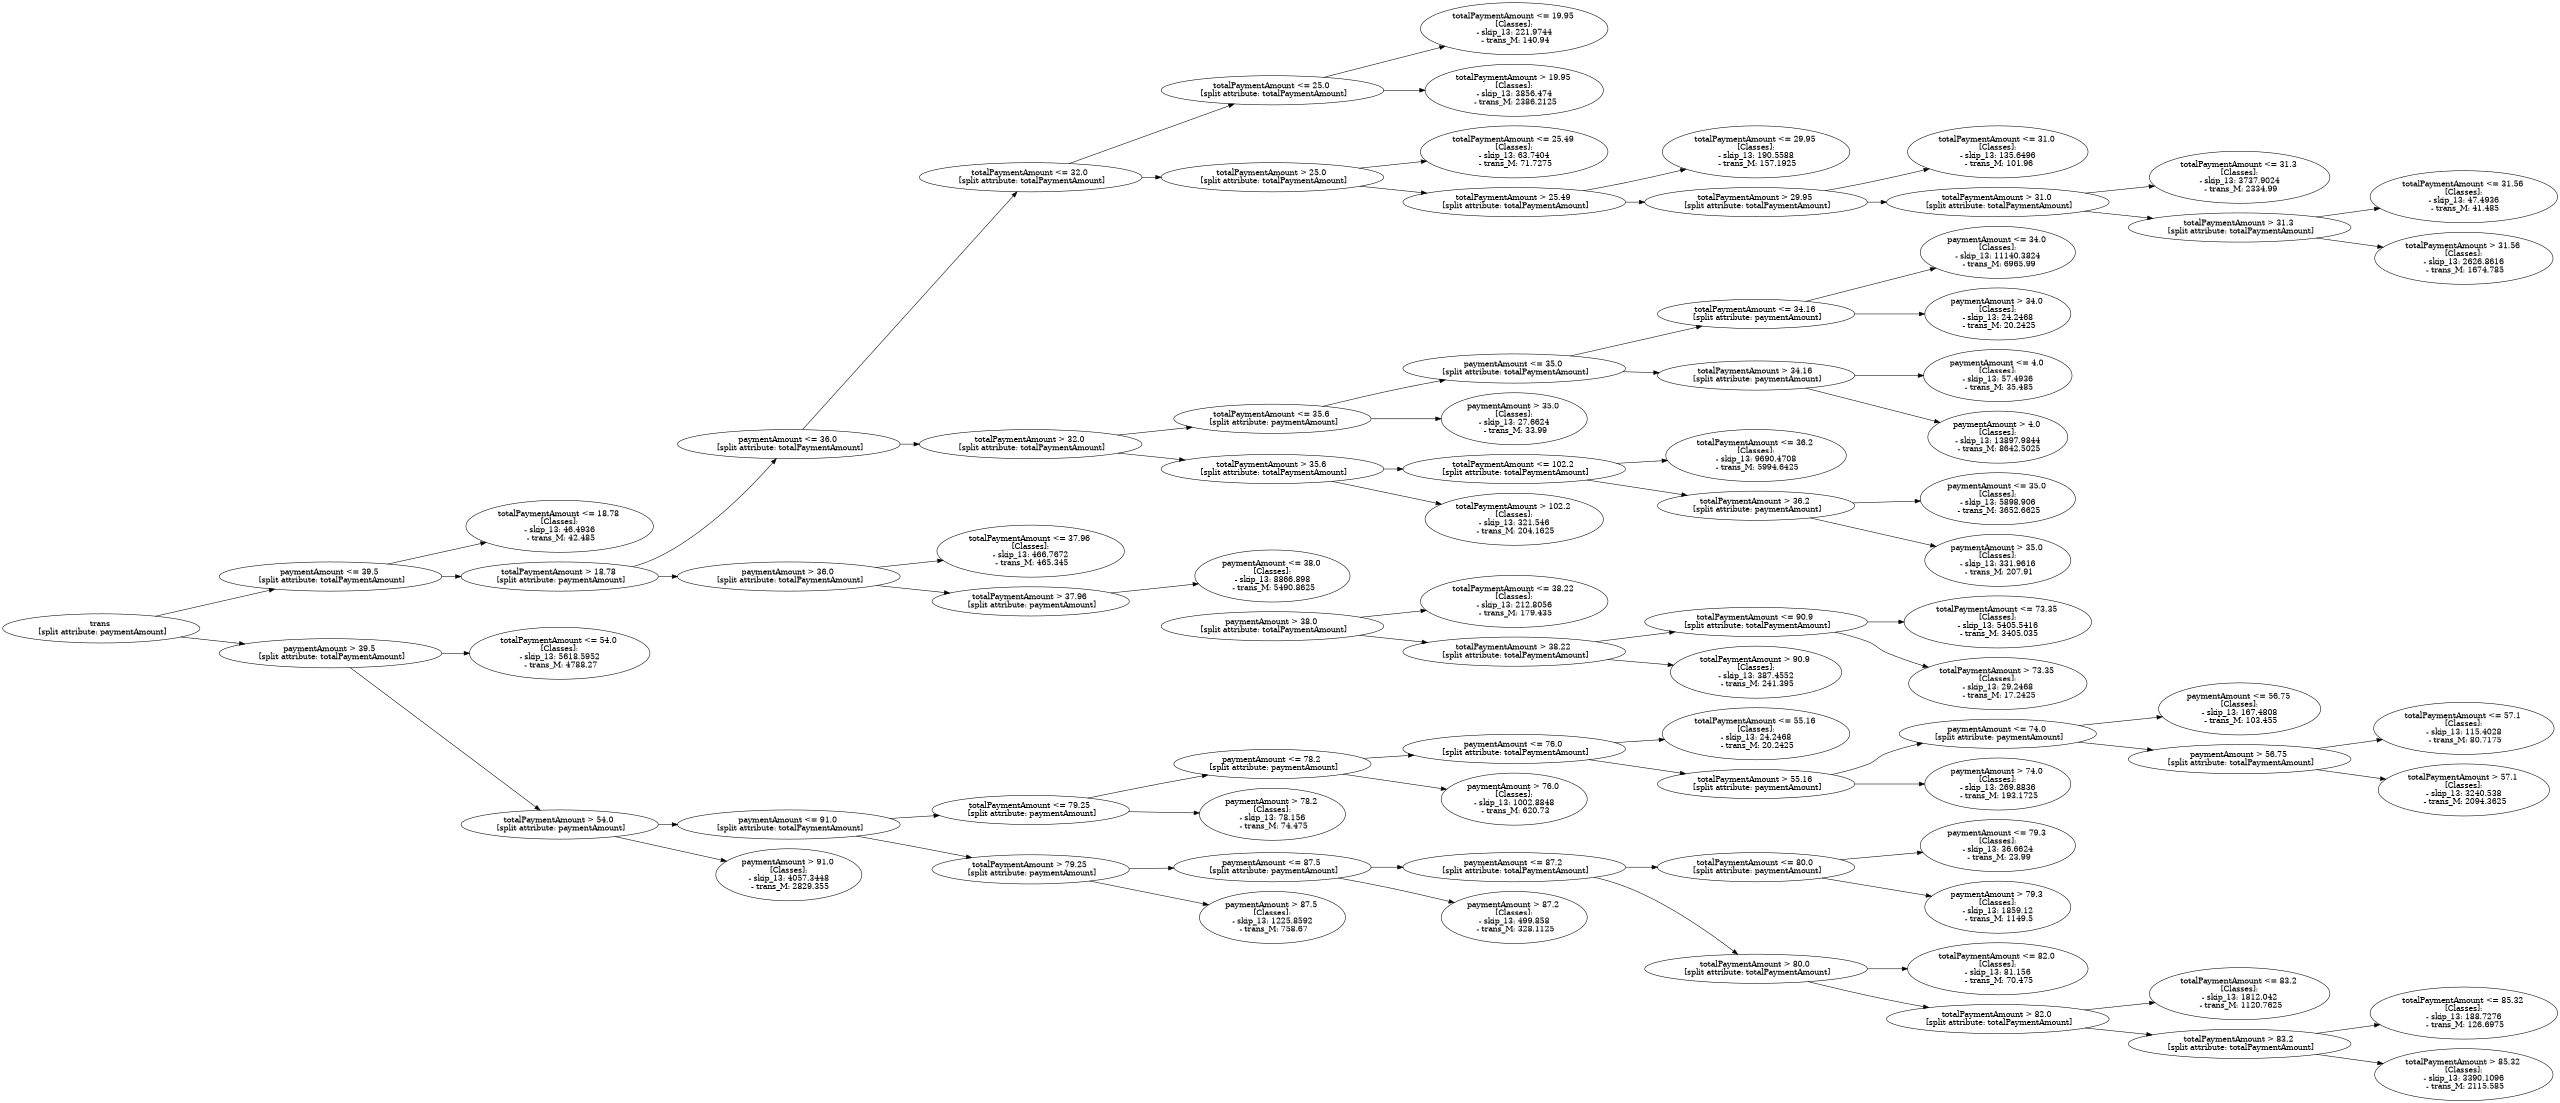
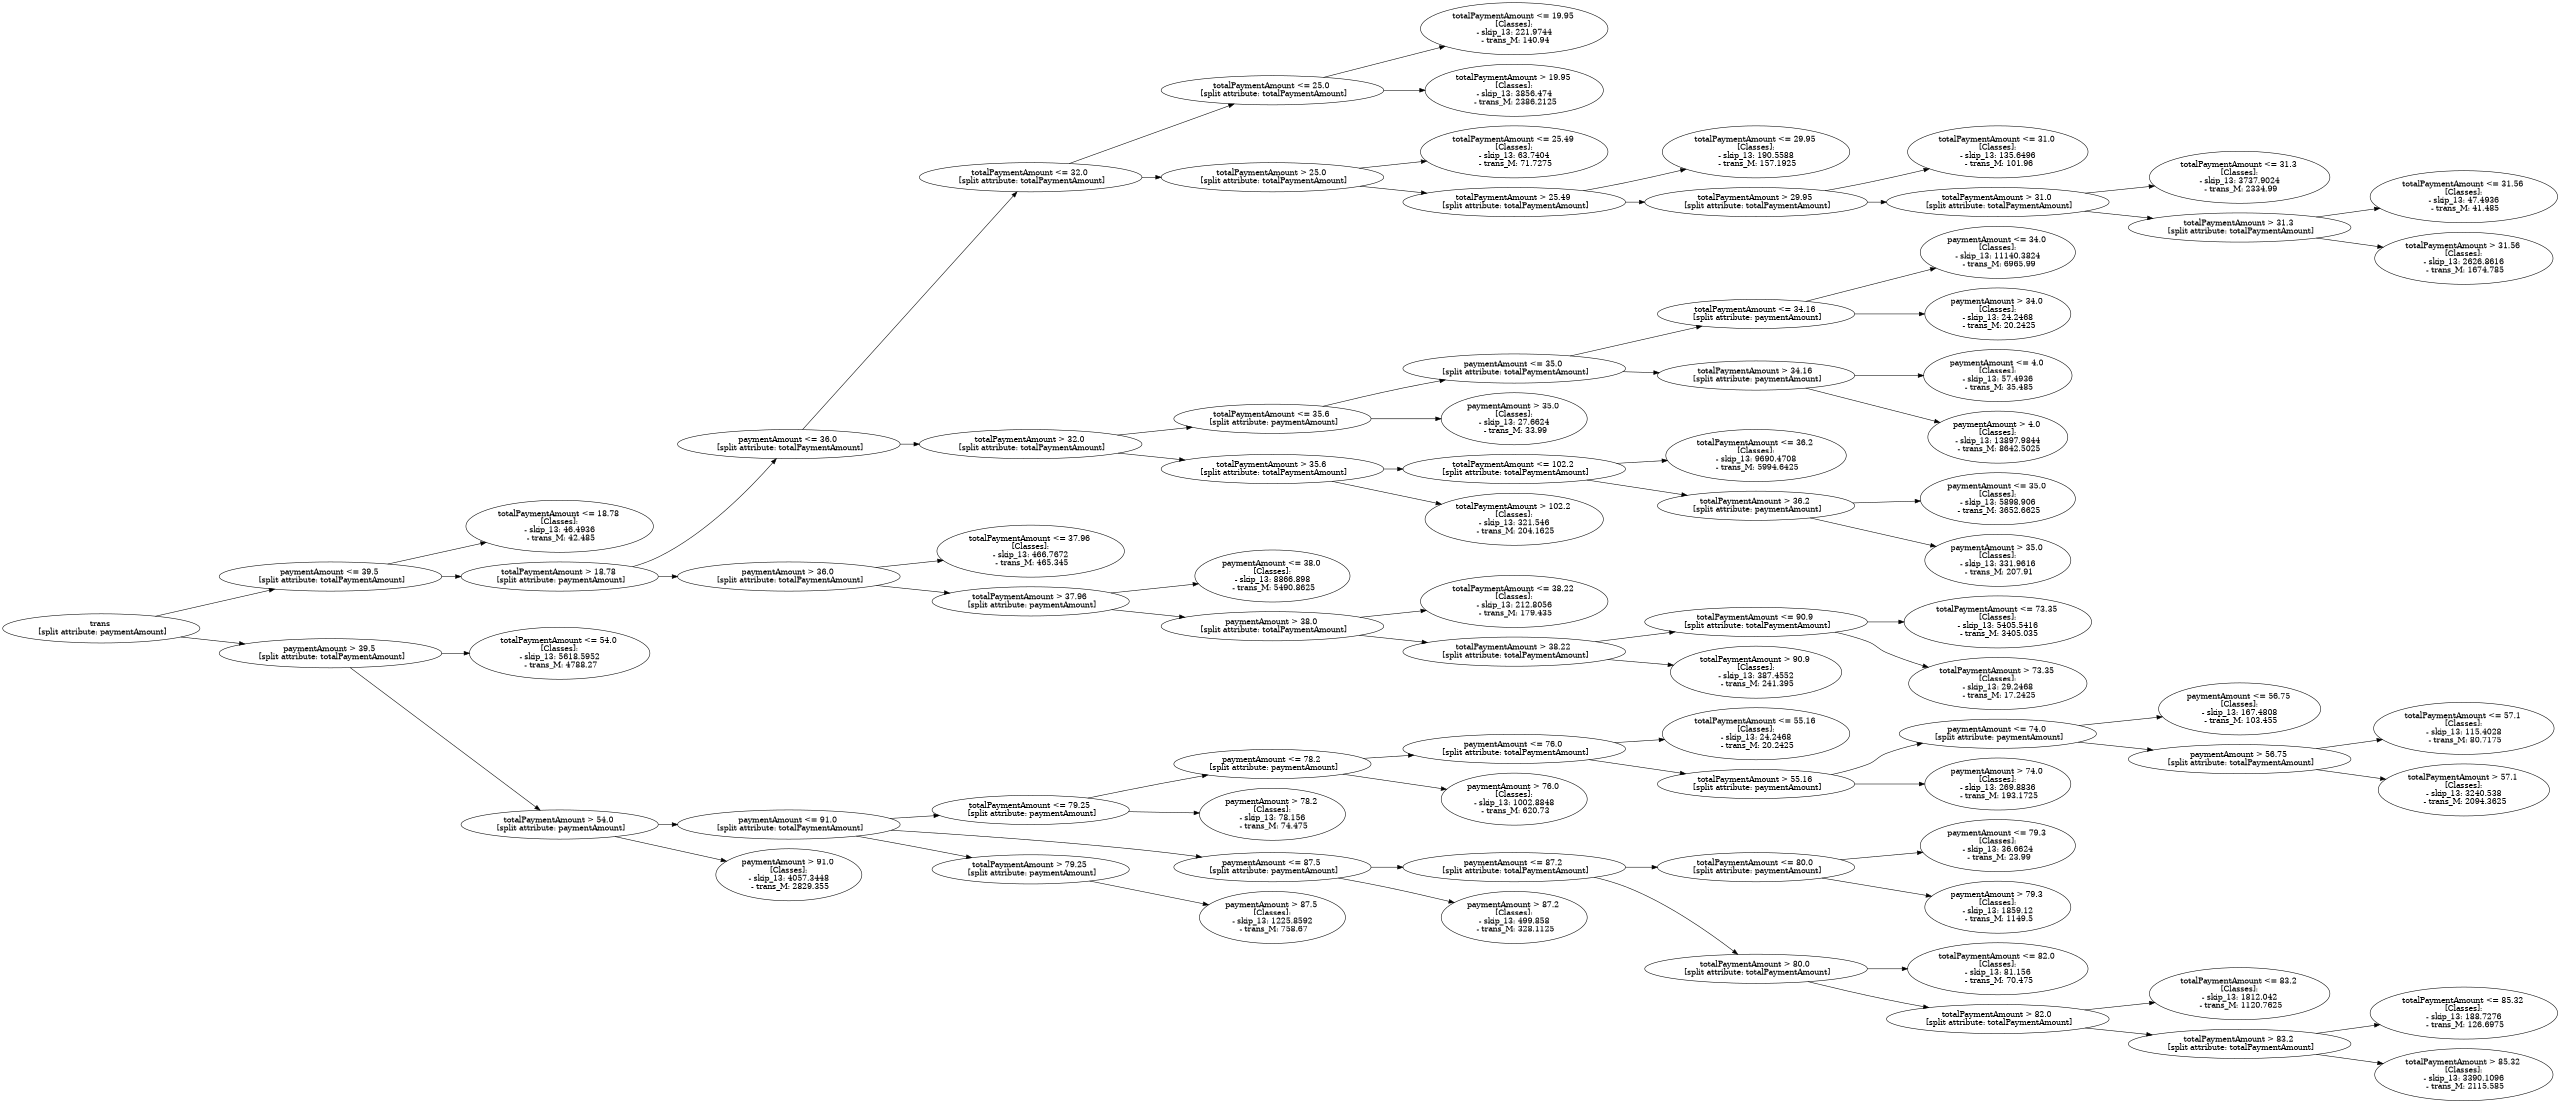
none -> (1146, 613)
(1149, 868) -> (1044, 841)
